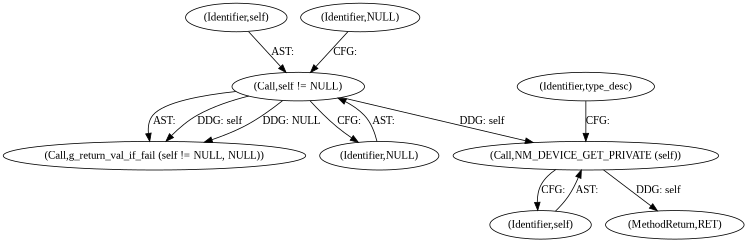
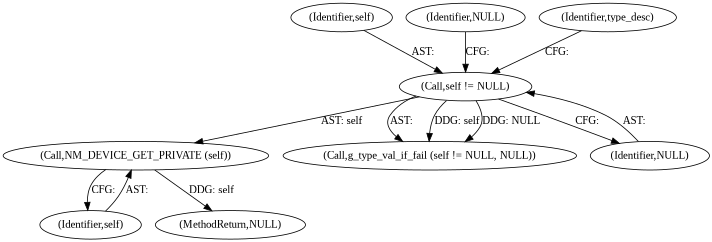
(586, 117) -> (540, 50)
(482, 121) -> (342, 121)
(154, 156) -> (430, 156)
(675, 225) -> (230, 225)
